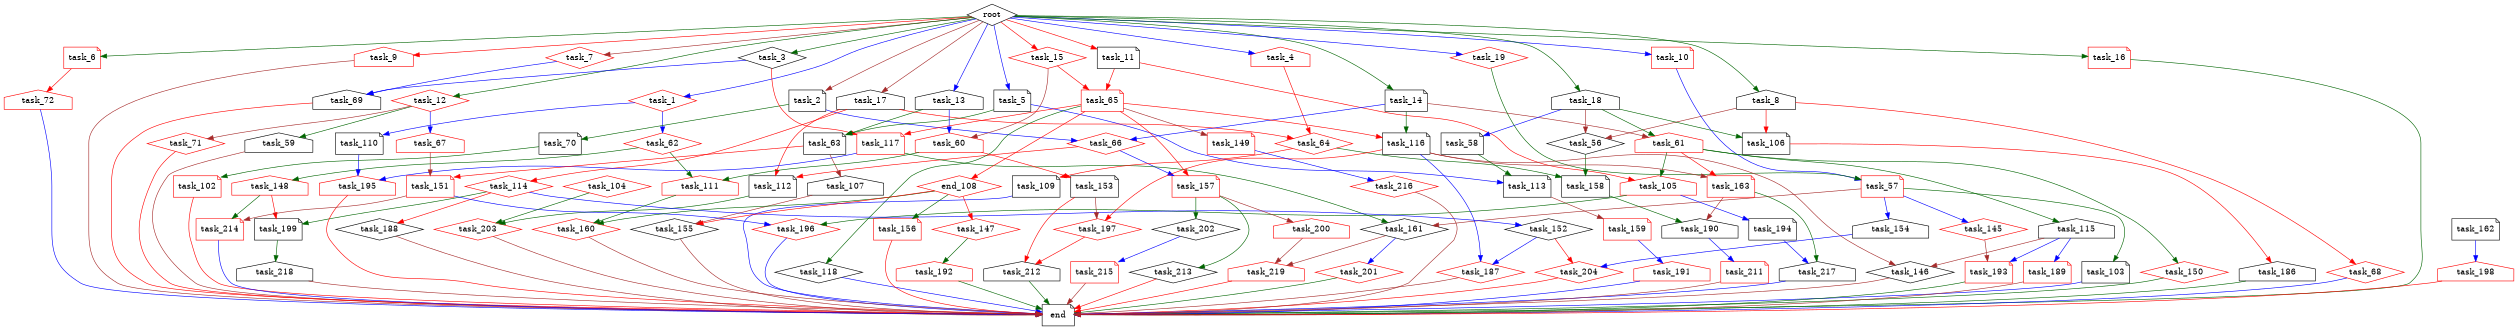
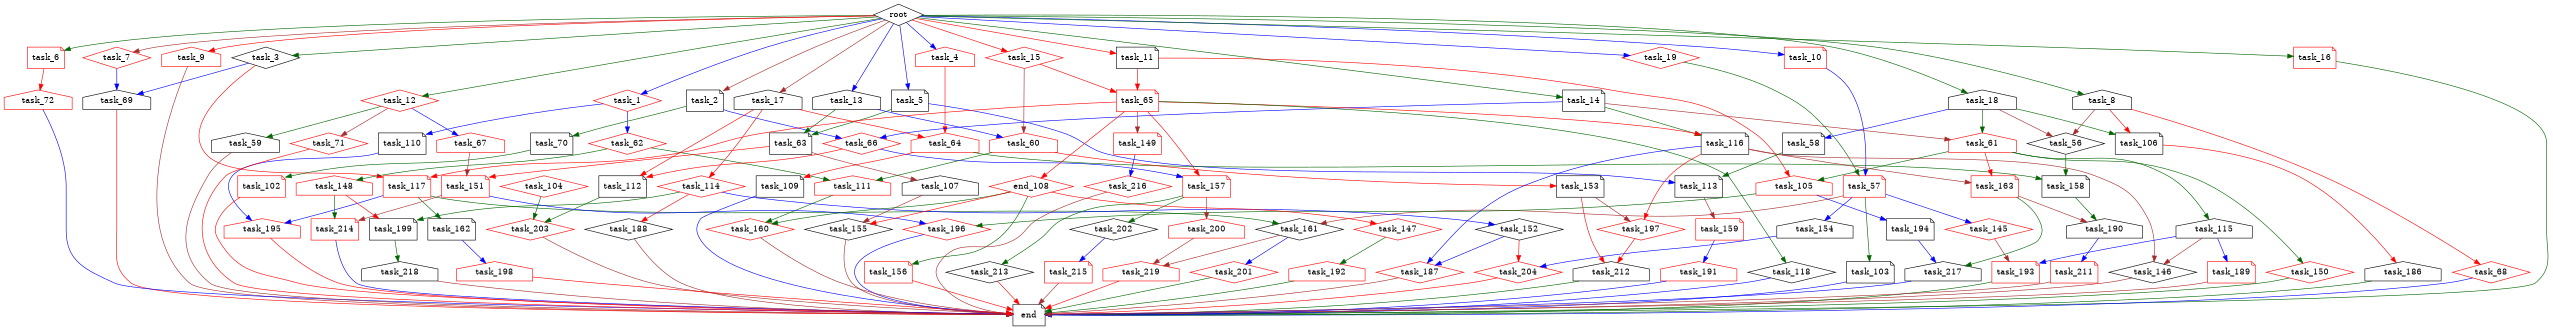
(1314, 144) -> (945, 144)
none -> (427, 206)
